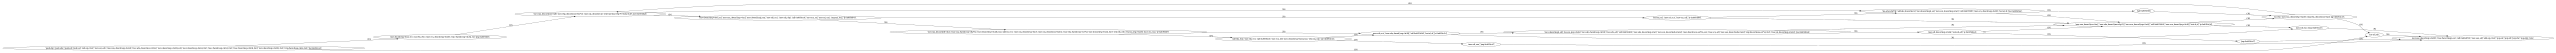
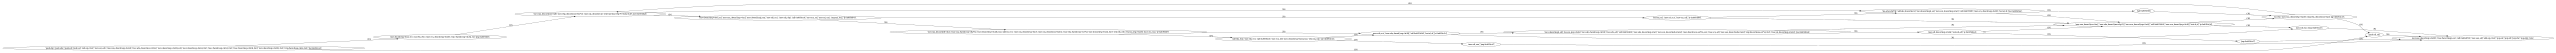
(2374, 35) -> (2374, 35)
